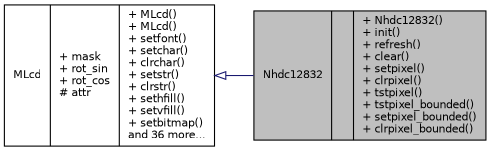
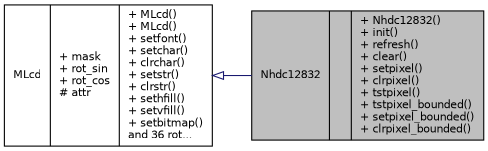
(167, 135) -> (160, 135)
